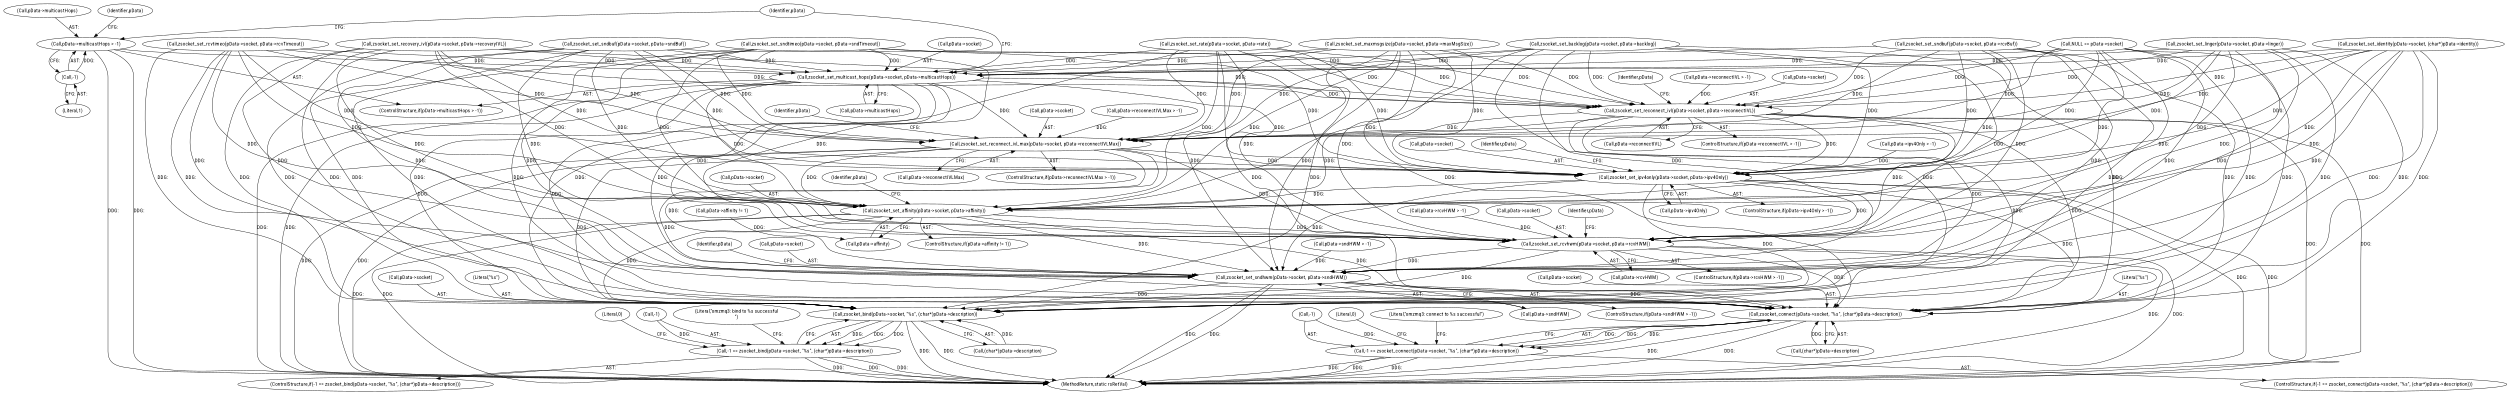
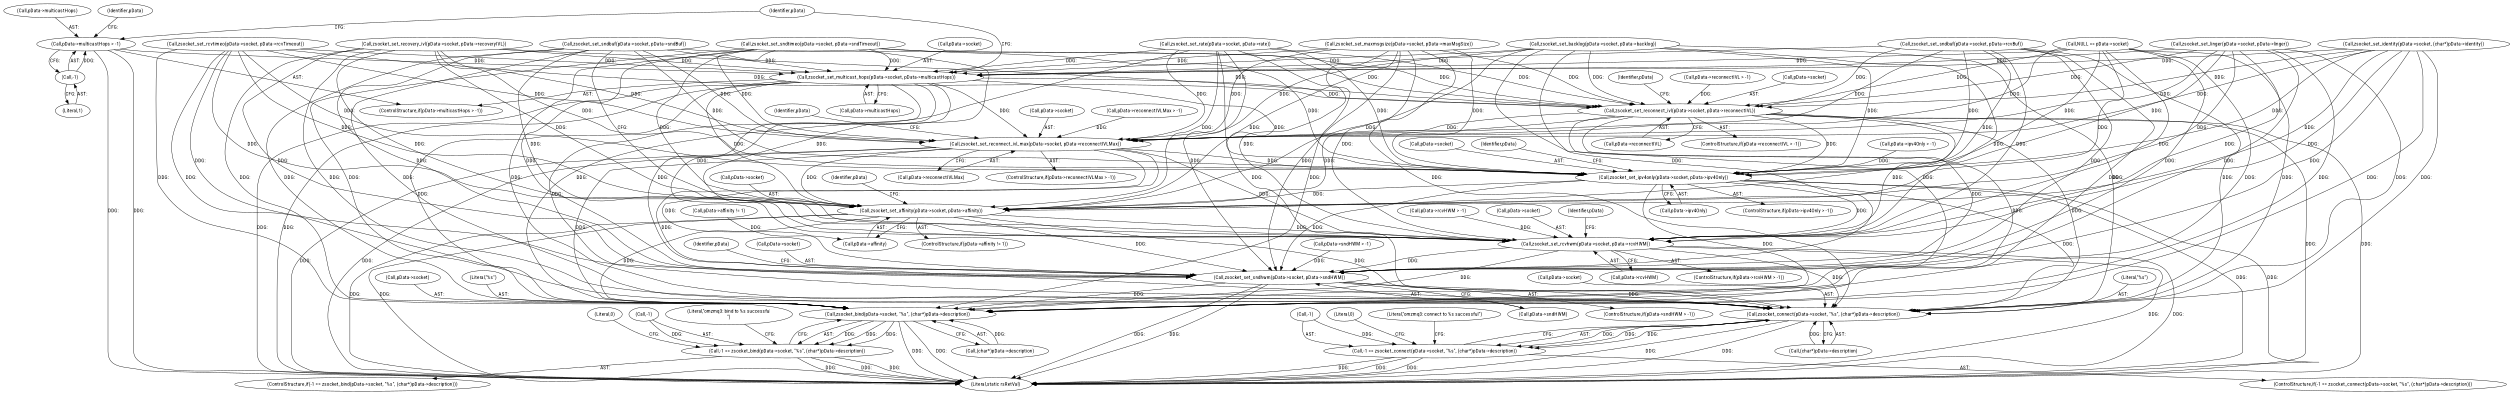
(623, 127) -> (623, 127)
(1095, 384) -> (996, 384)
